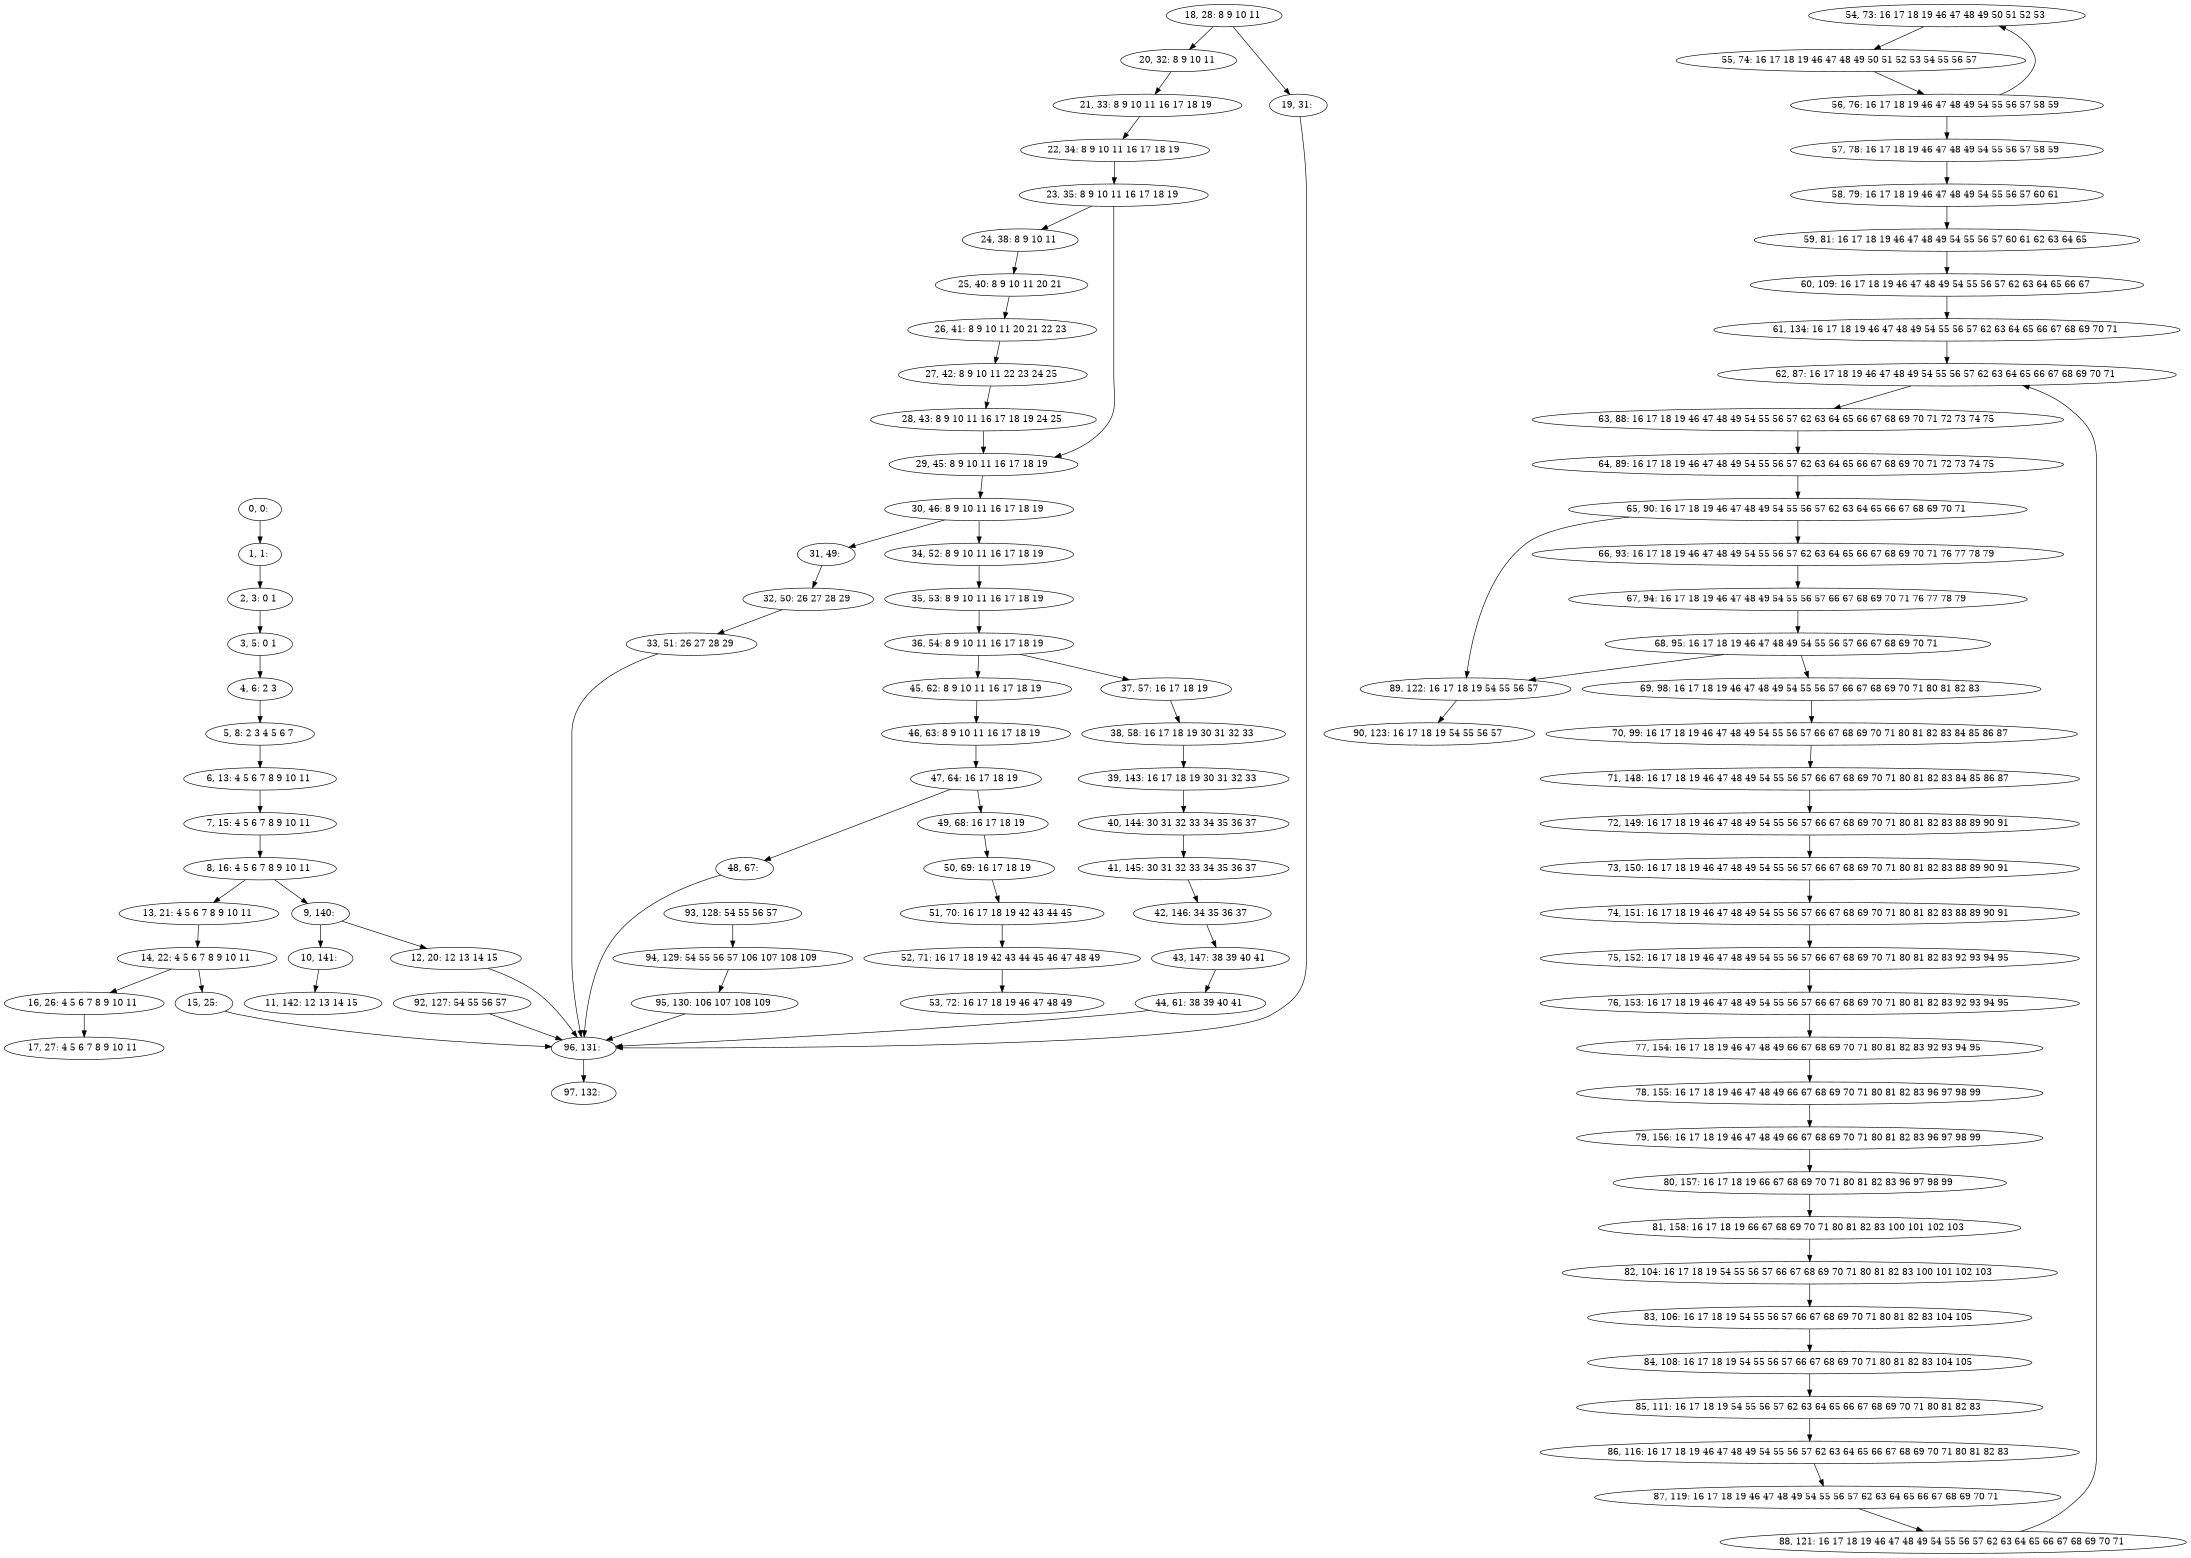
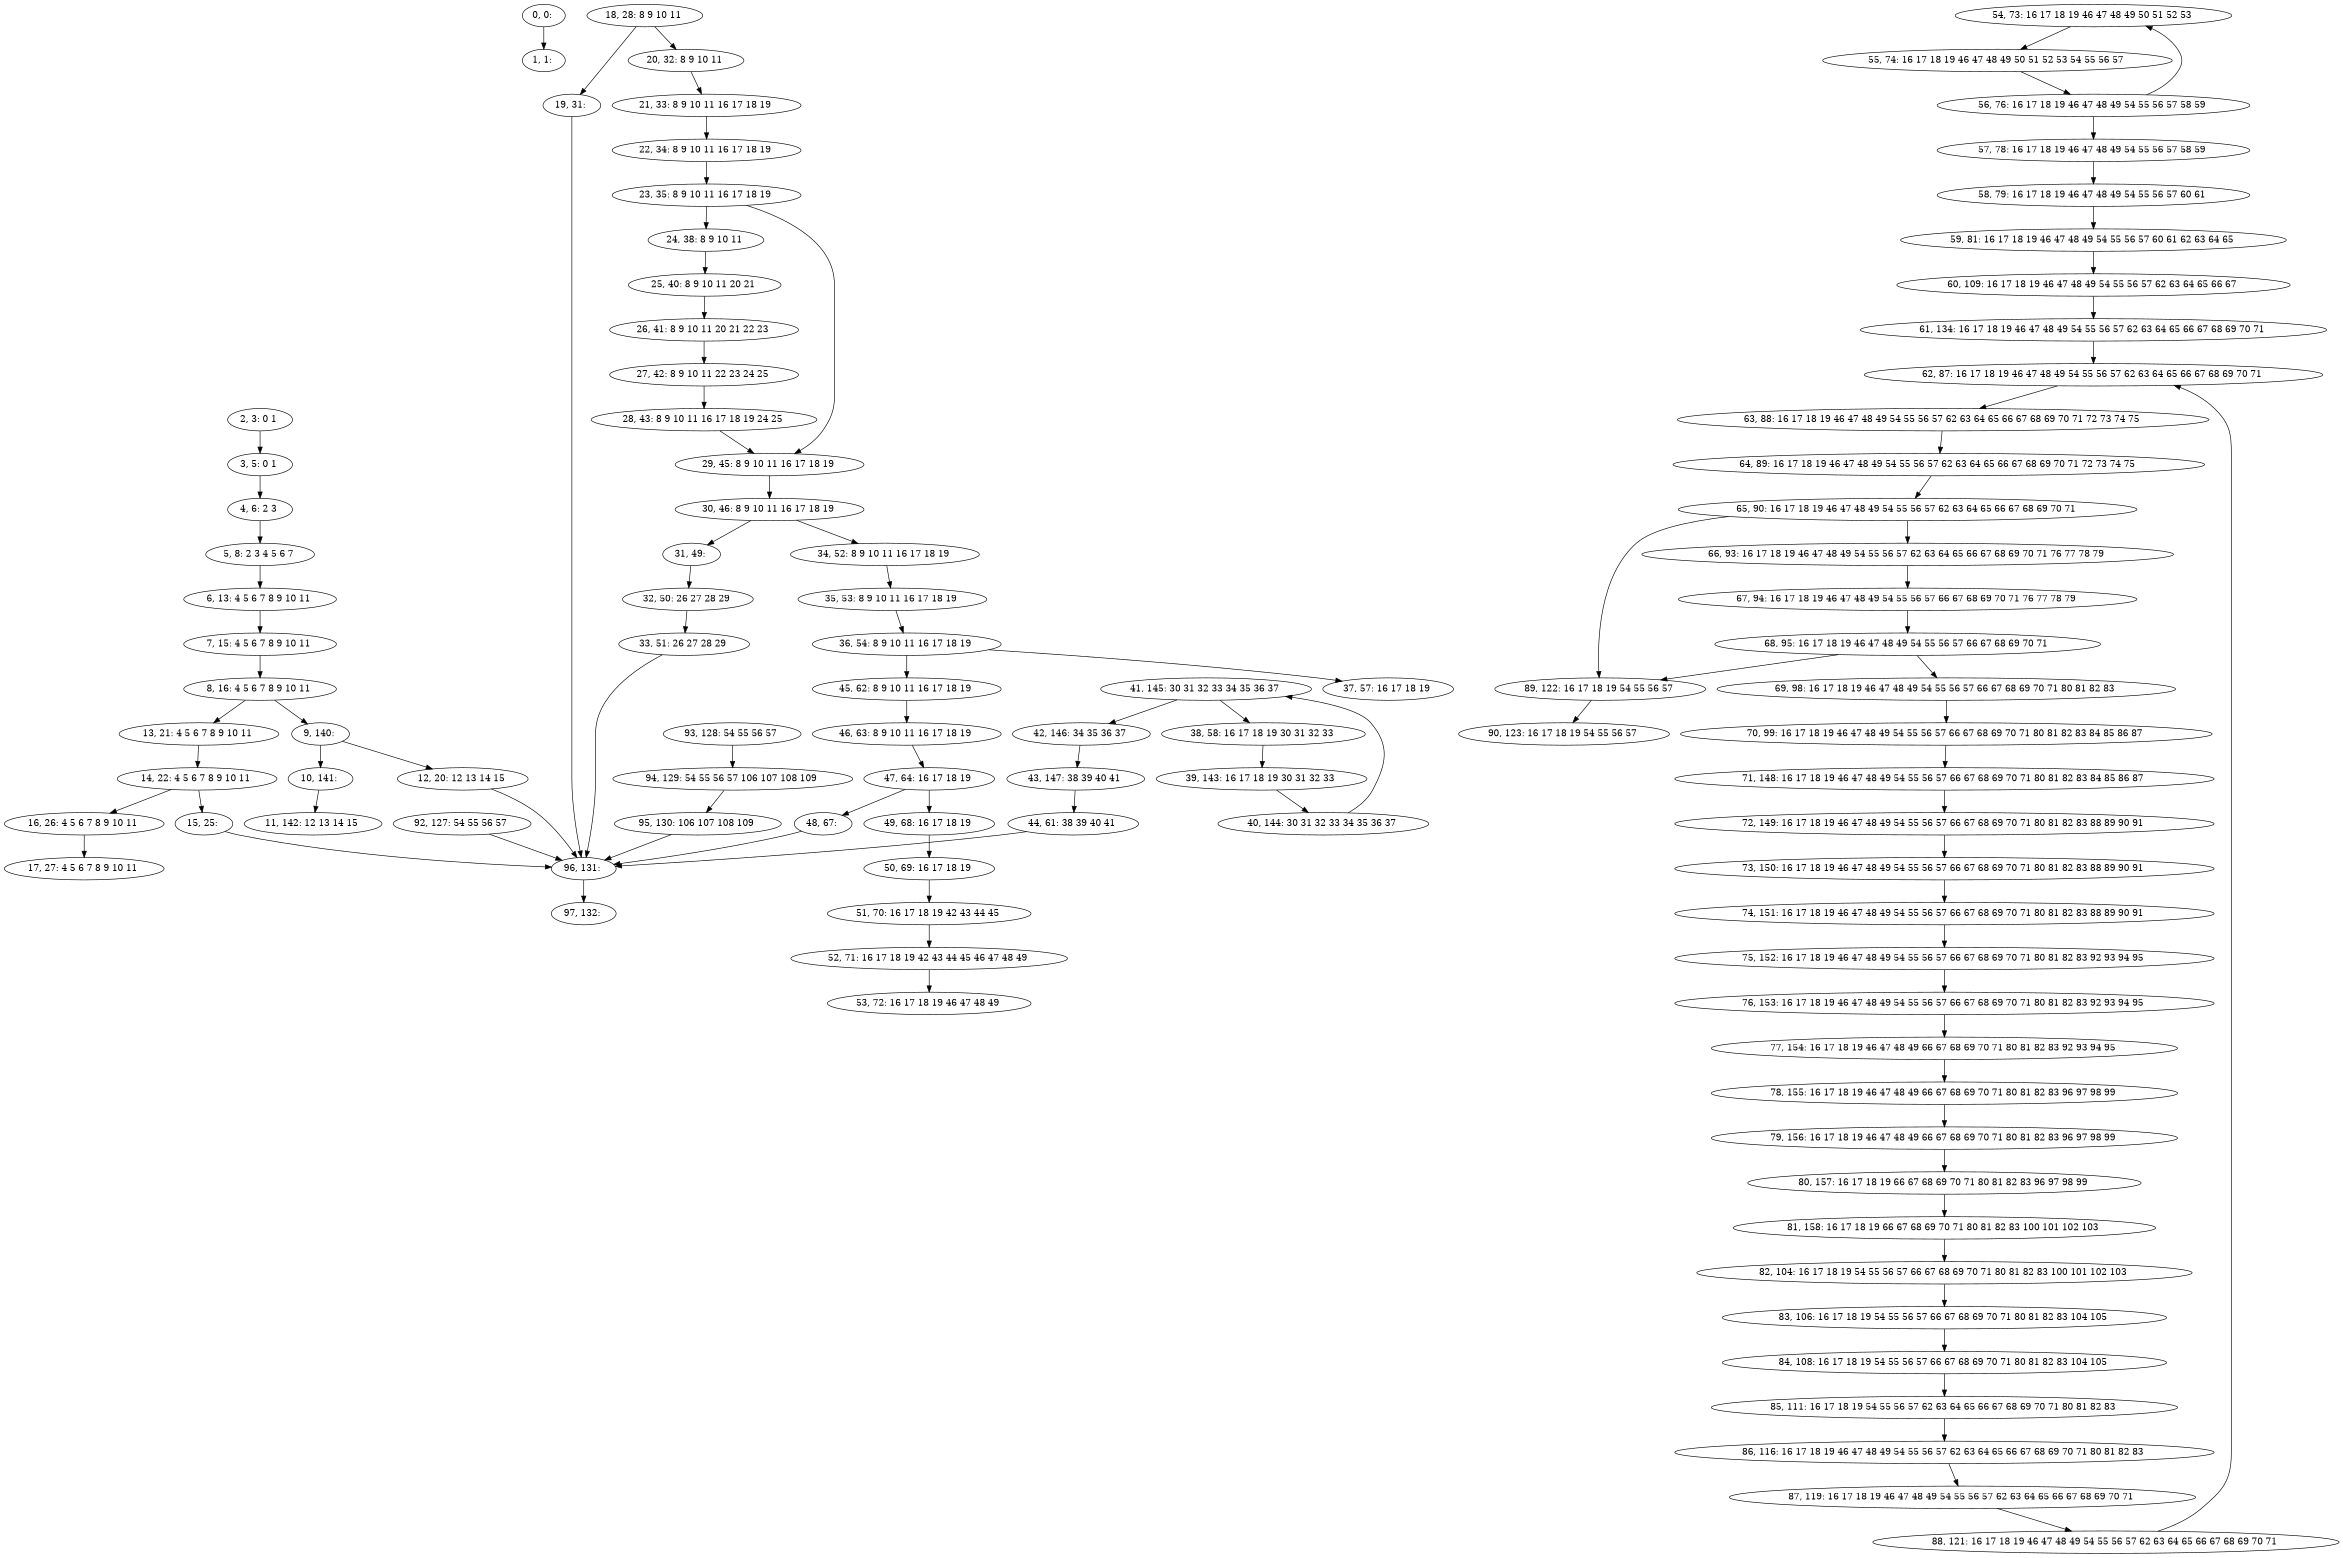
(260, 574) -> none
(1174, 709) -> (1232, 710)
